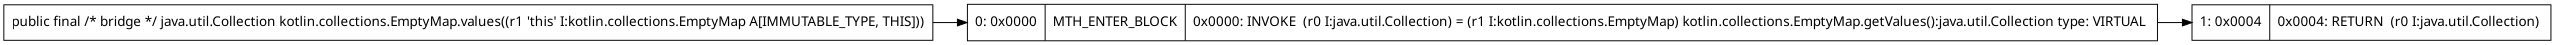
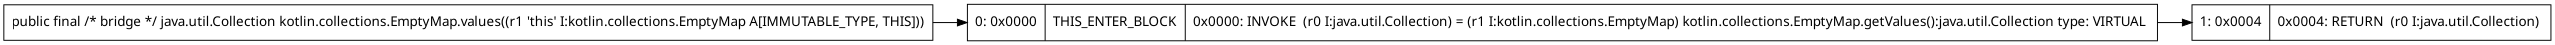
(1115, 22) -> (1115, 22)
